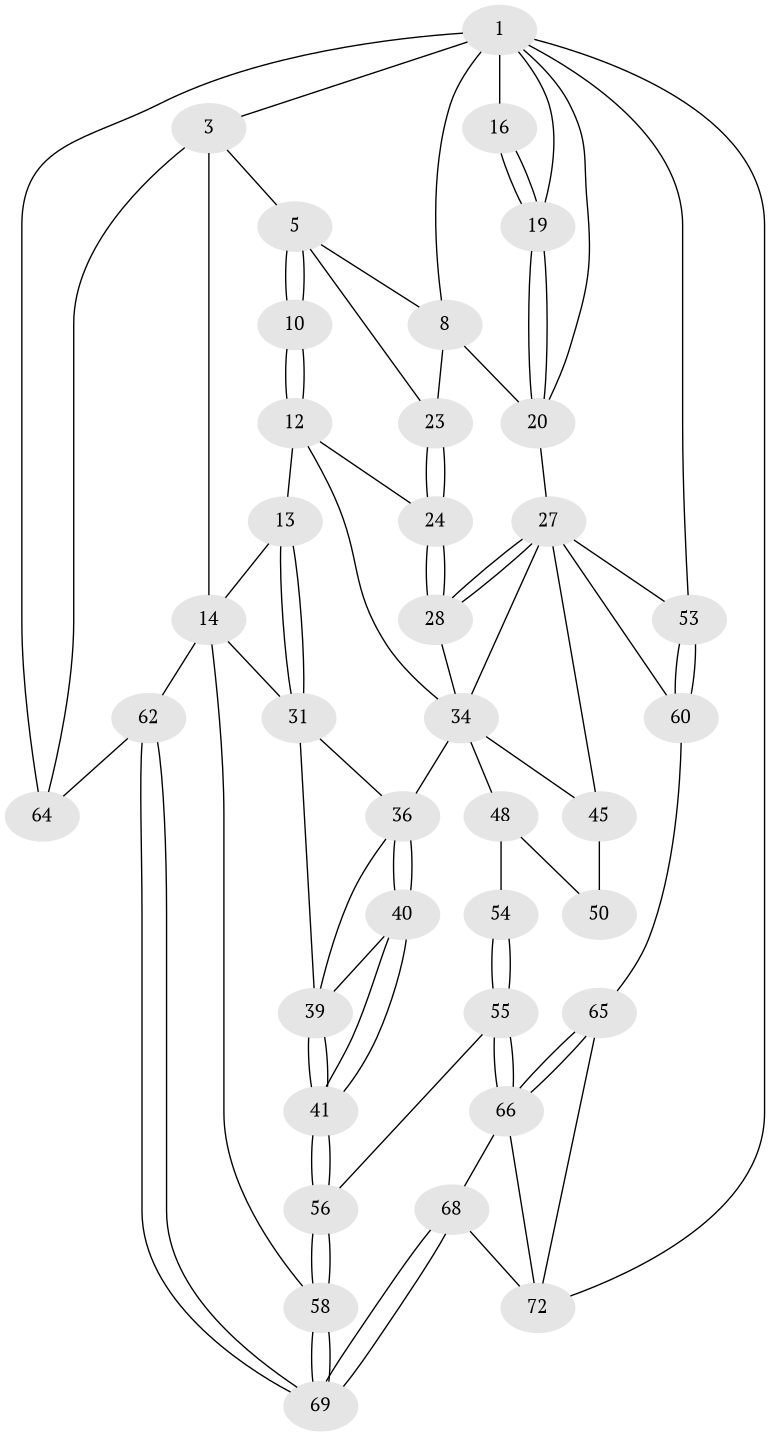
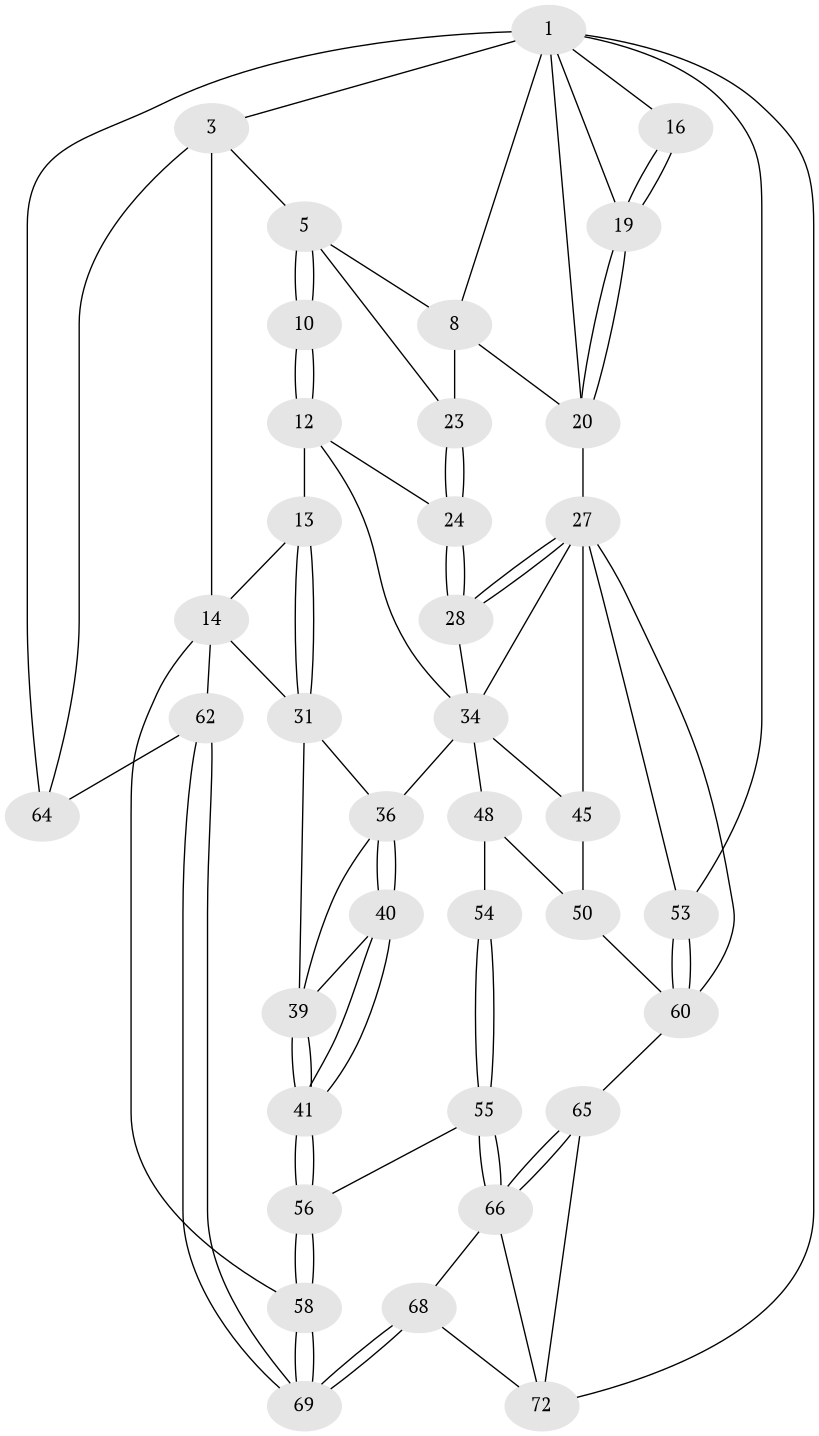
none -> (632, 964)
